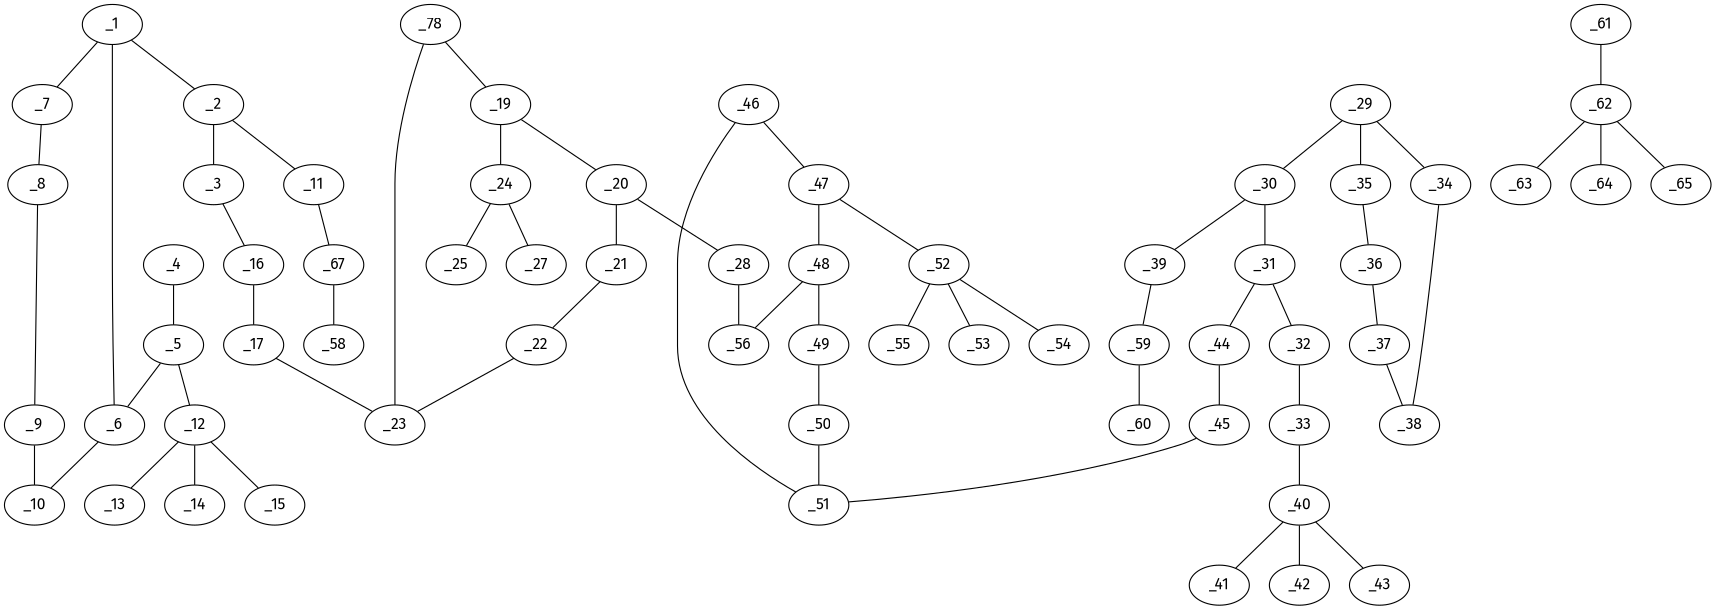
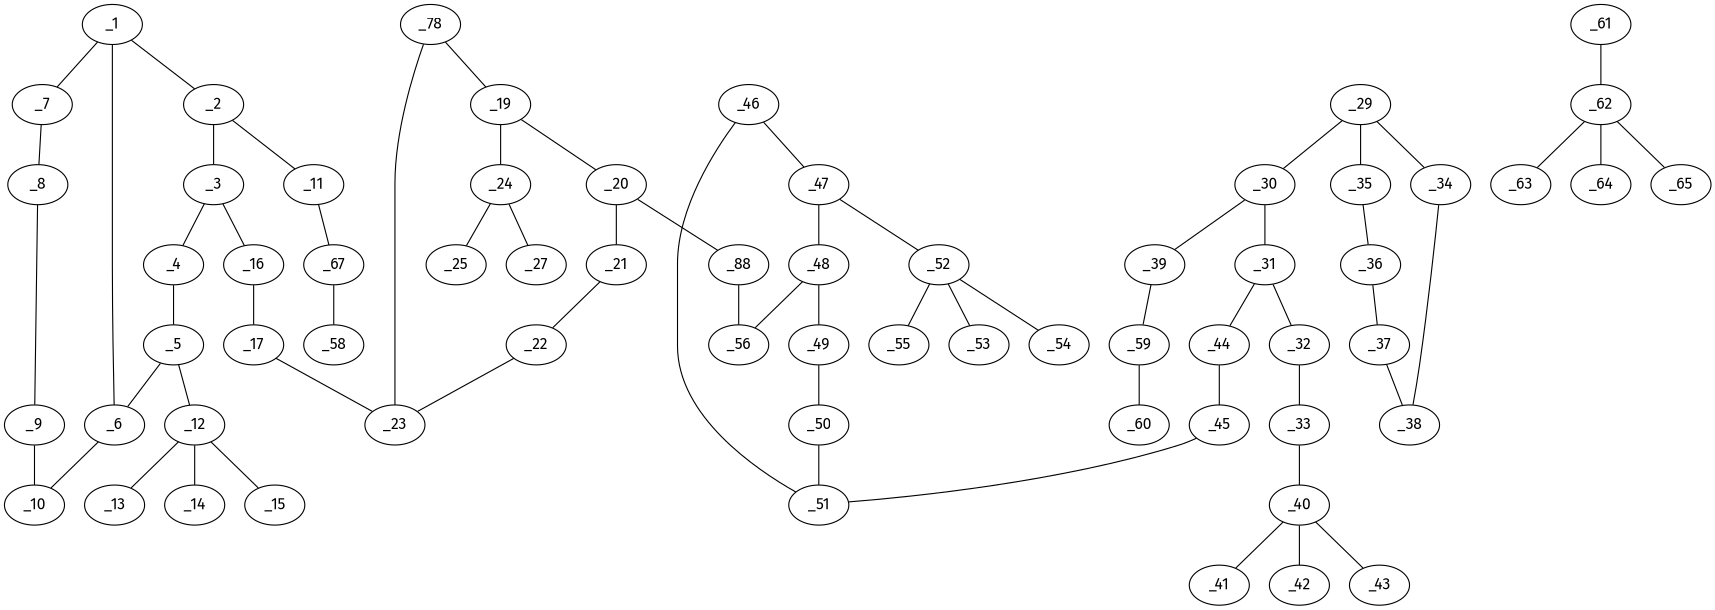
none -> (194, 225)
(739, 265) -> (739, 265)
